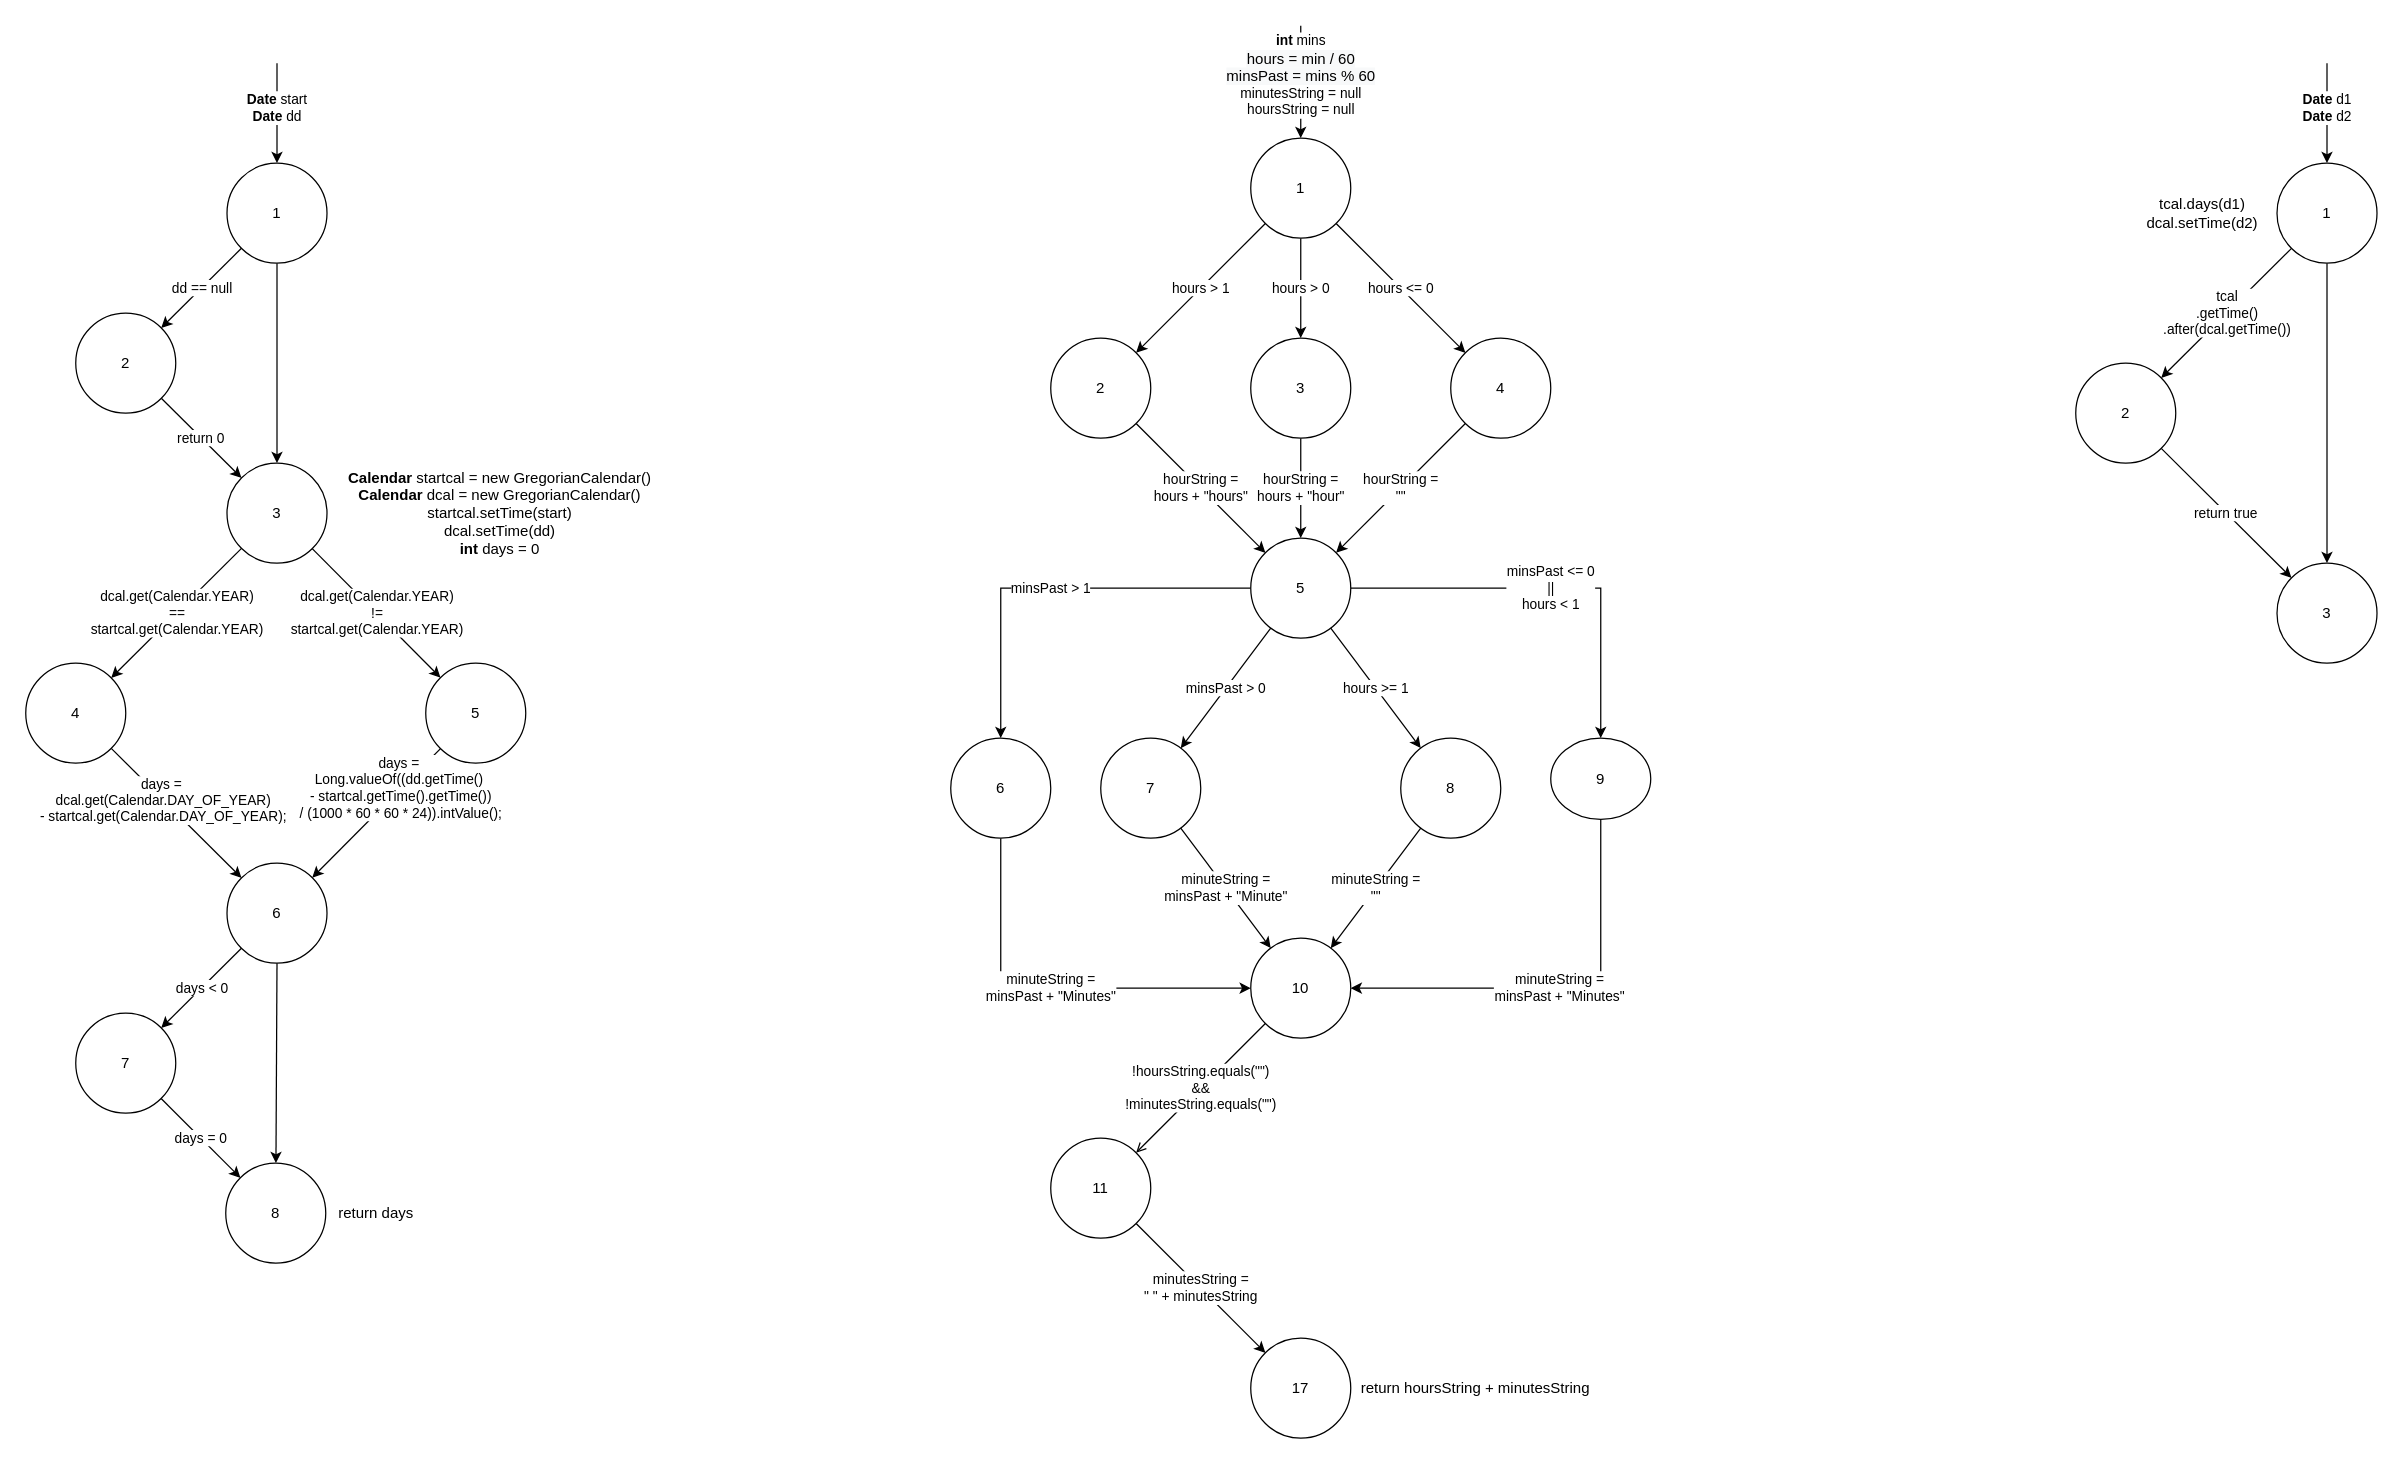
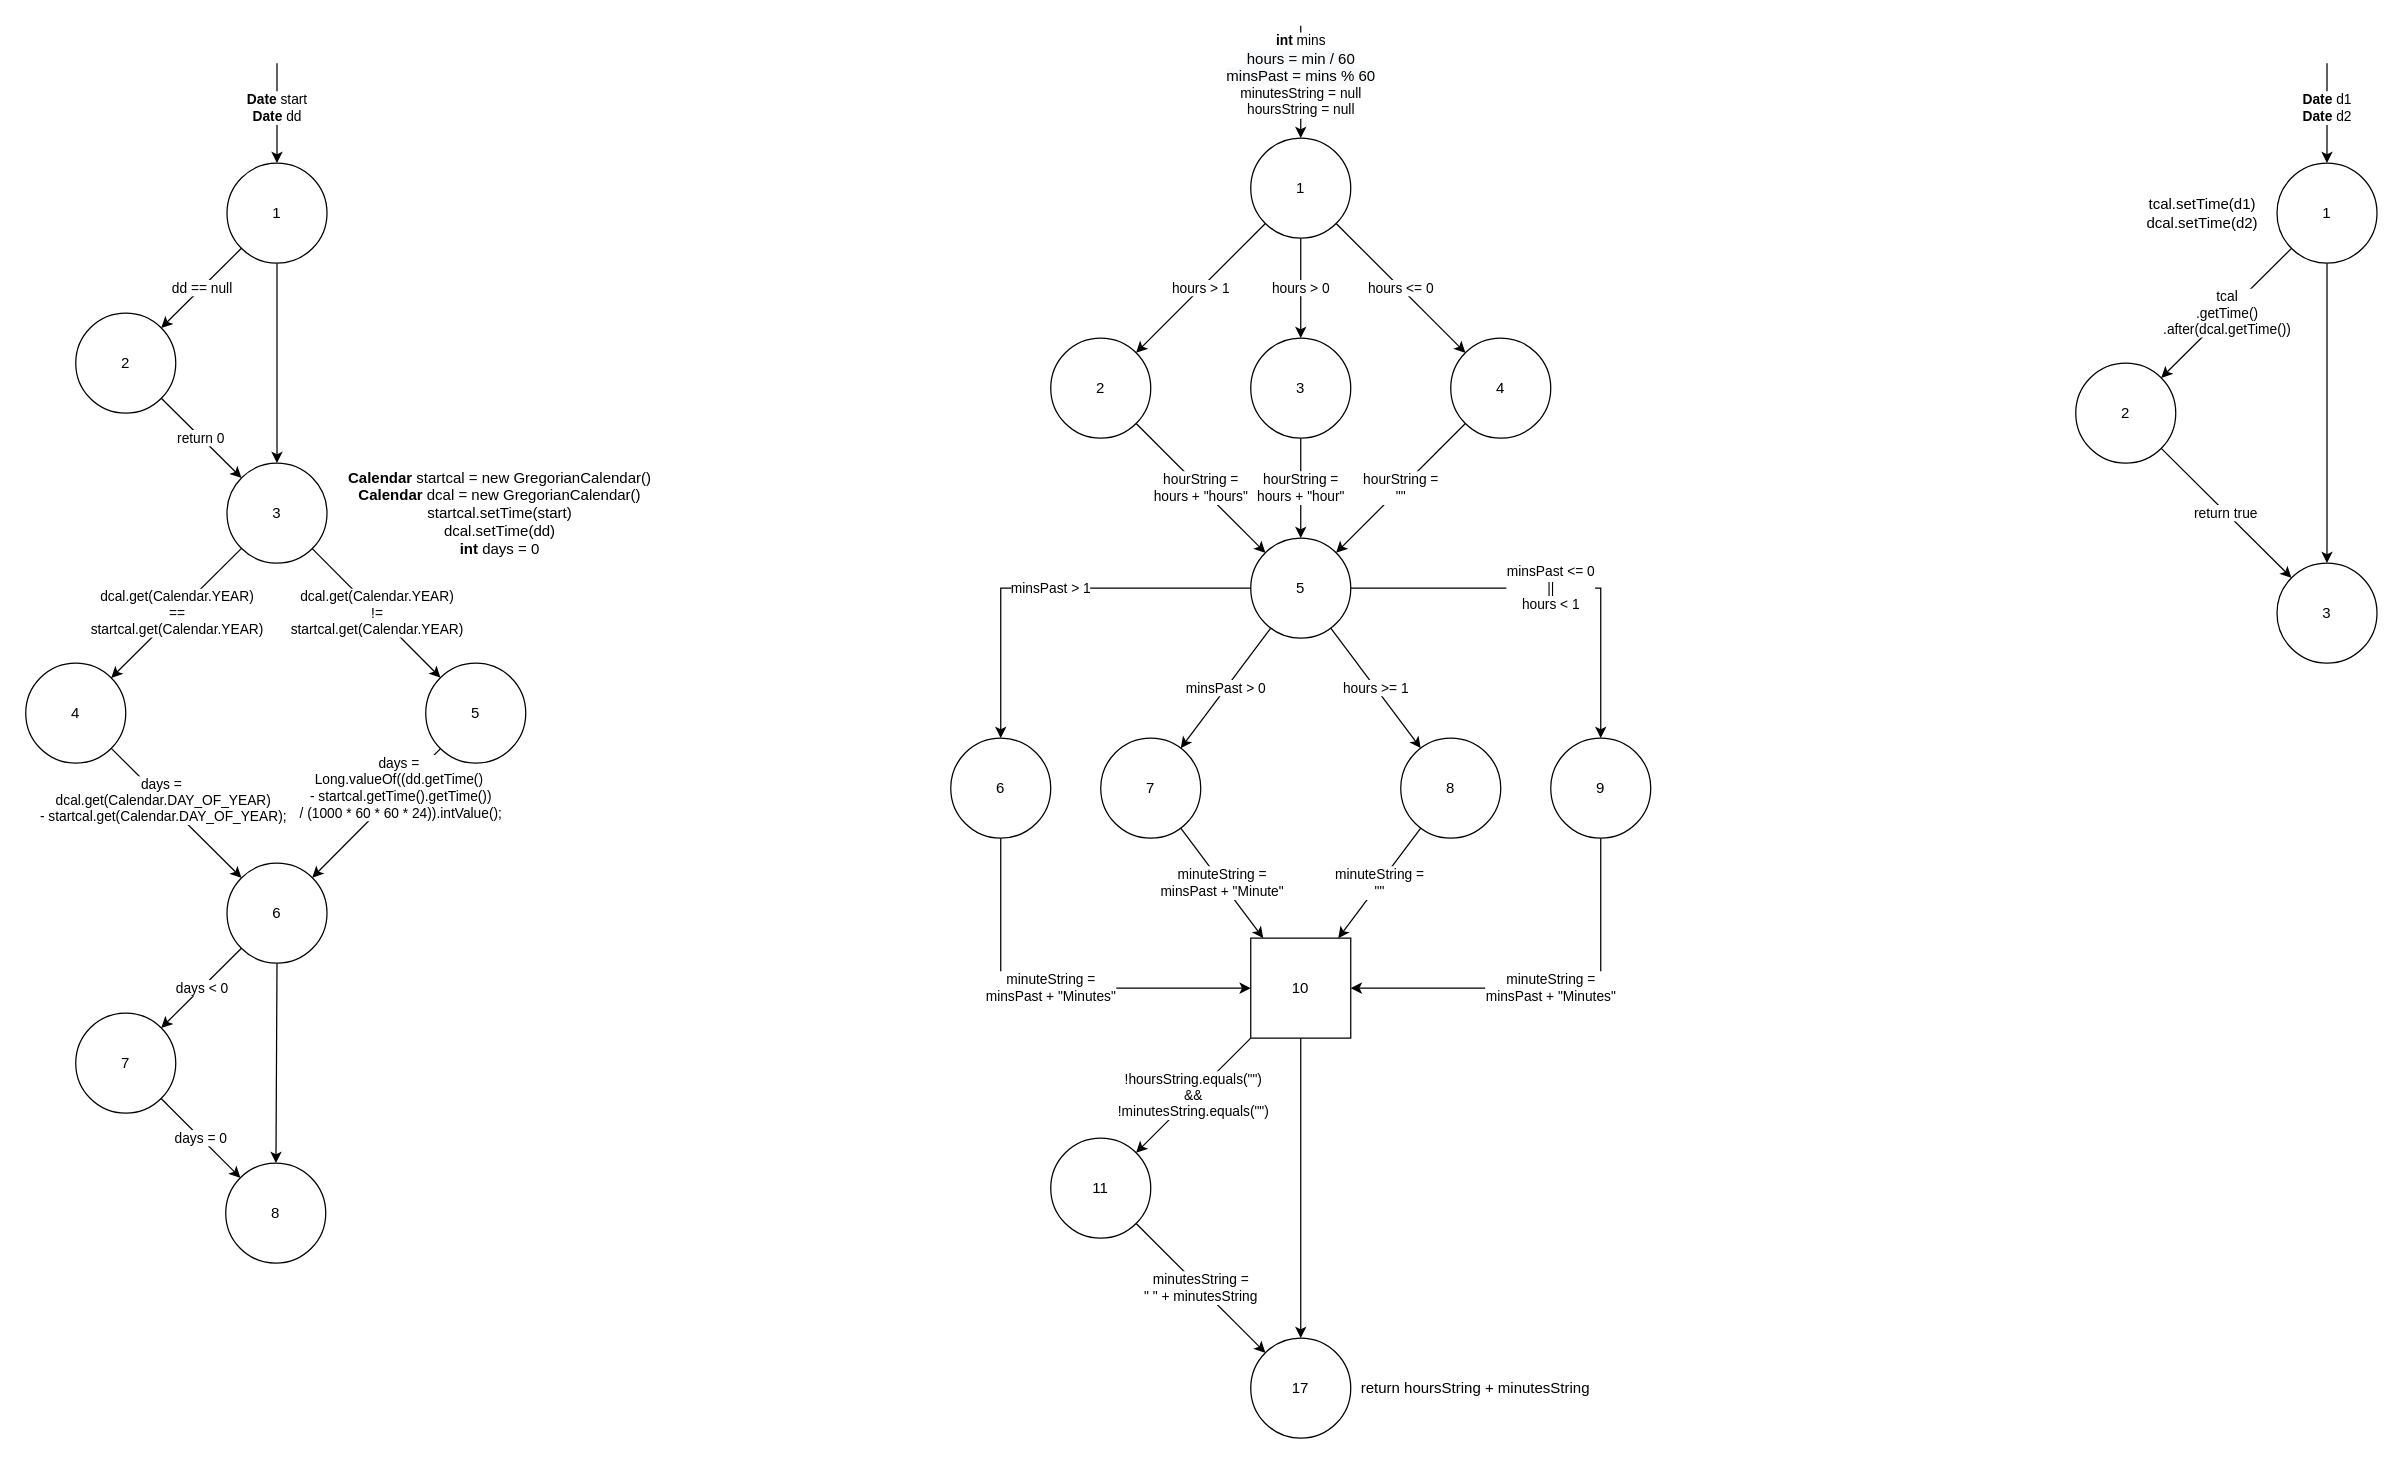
(2203, 213) -> (2203, 213)
(1601, 779) -> (1601, 788)
(1301, 988) -> (1301, 988)
(1141, 1148) -> (1143, 1146)
none -> (1301, 1184)
(376, 1213) -> none
